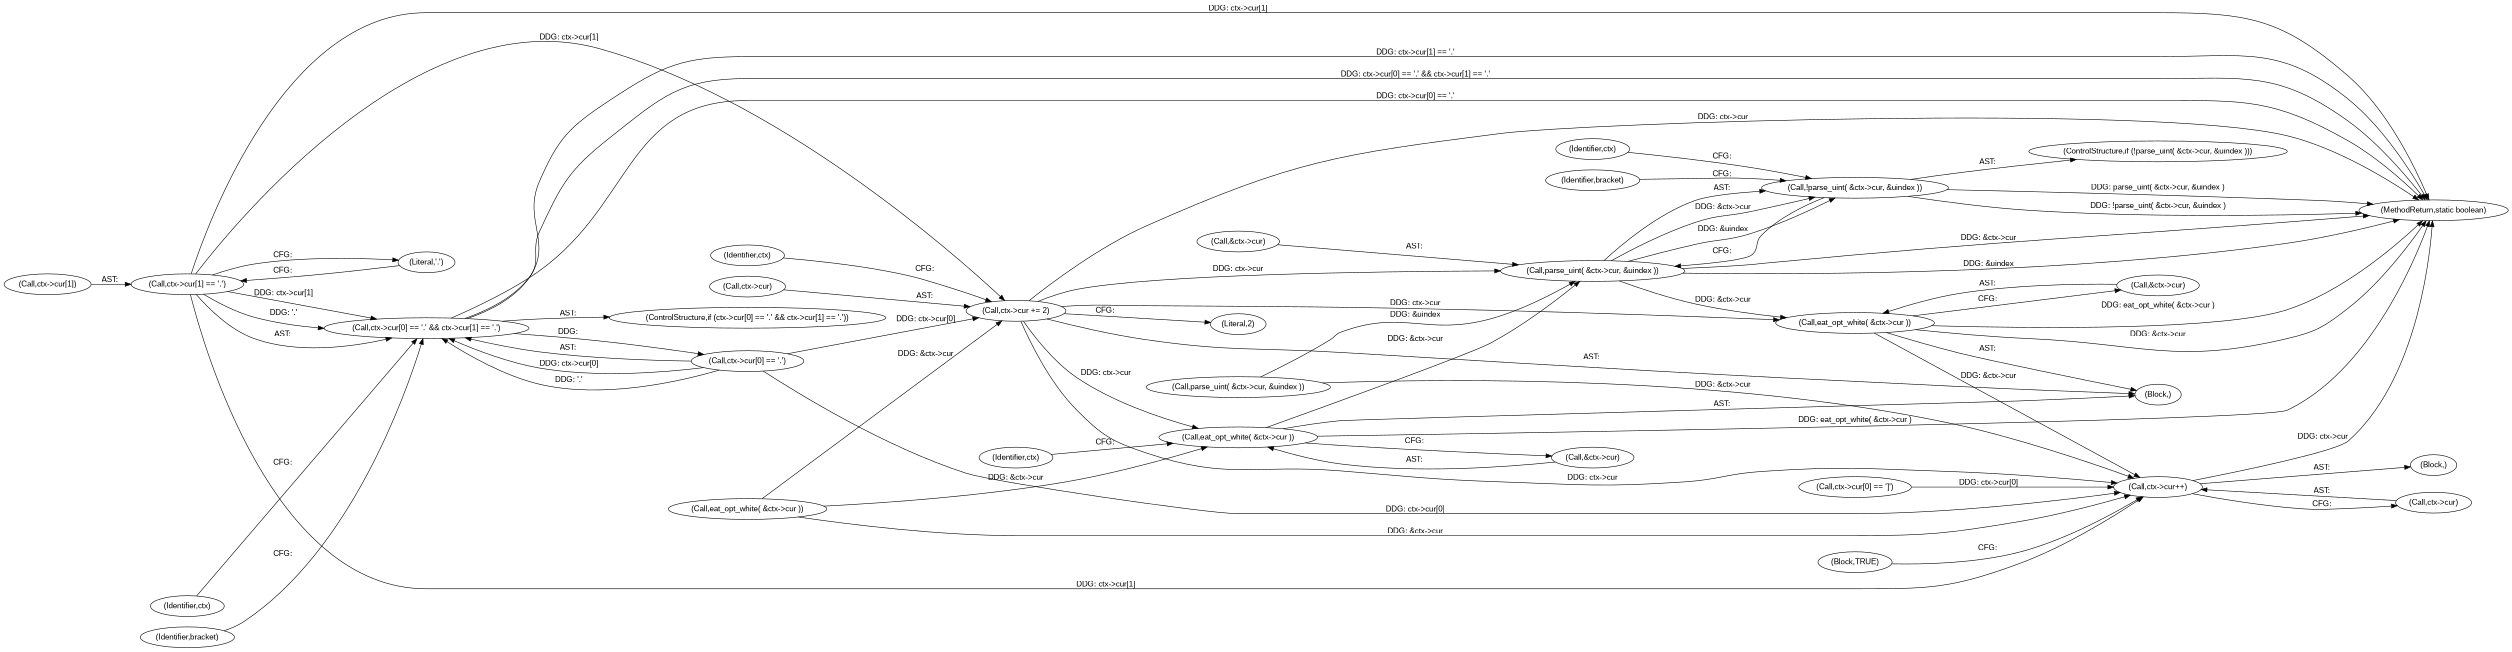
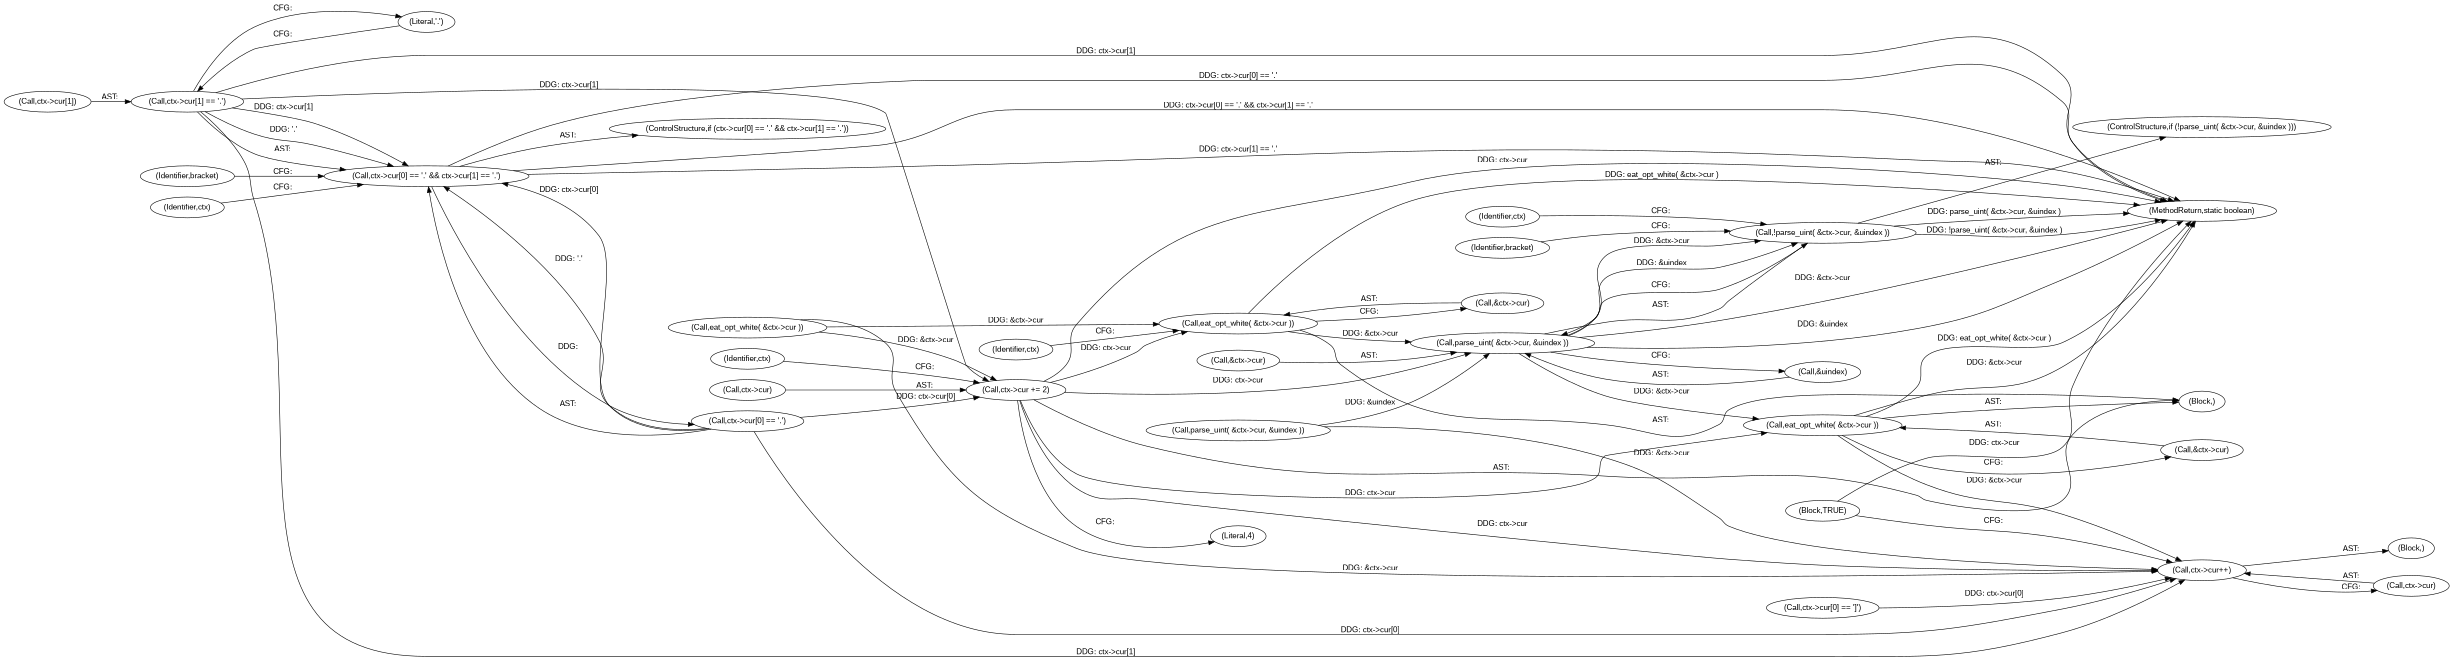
(1238, 324) -> (1238, 536)
none -> (1823, 372)
(2373, 413) -> (2063, 447)
